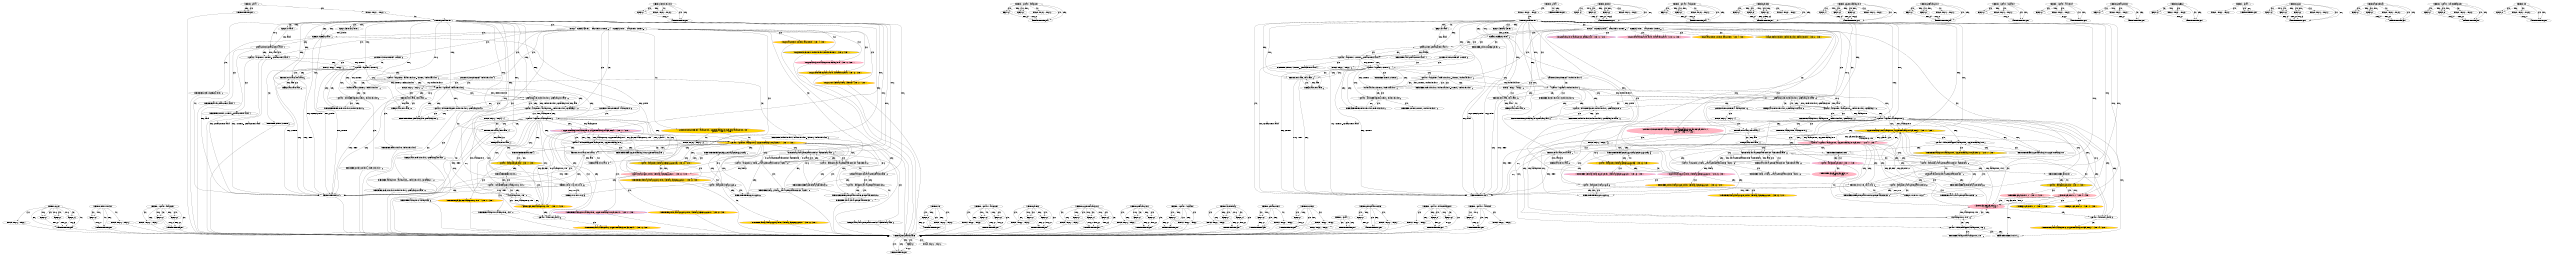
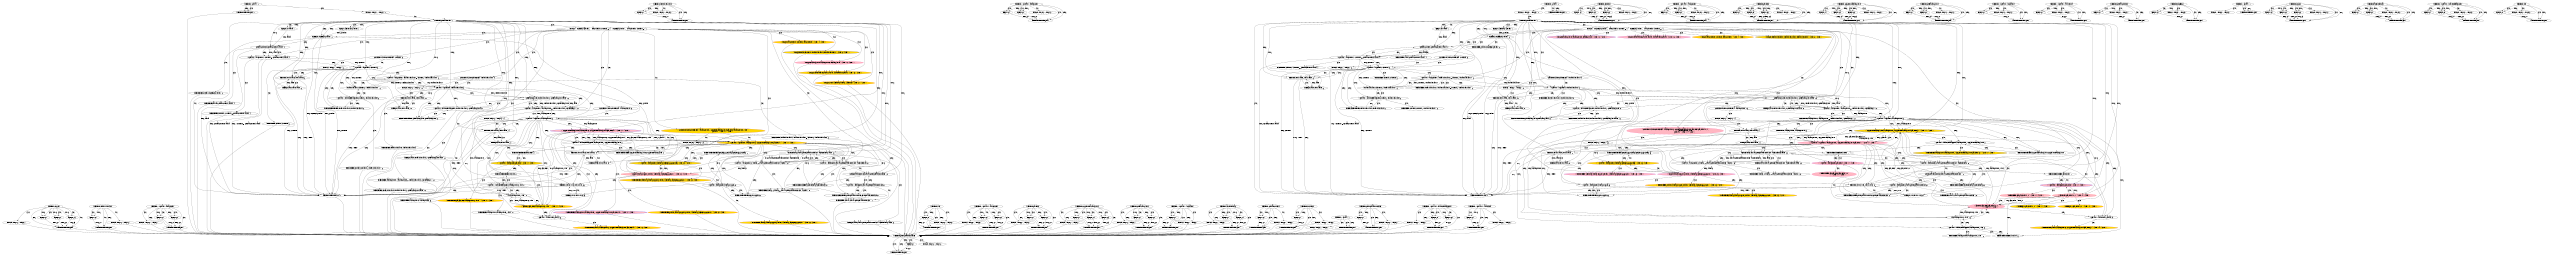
(2066, 185) -> (2066, 185)
